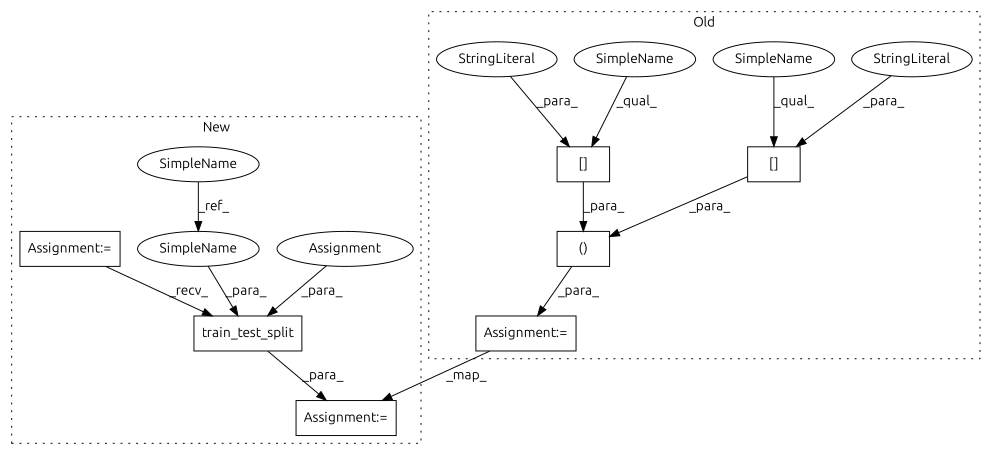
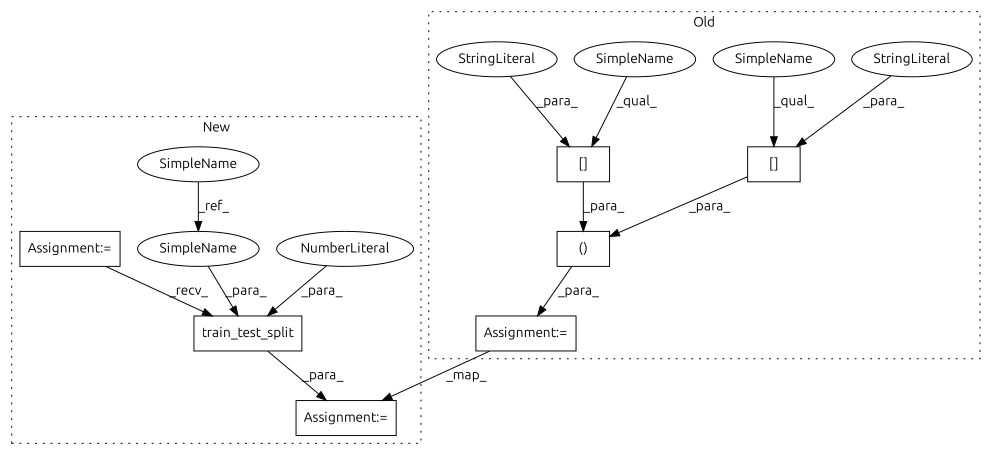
(345, 249) -> (345, 249)
